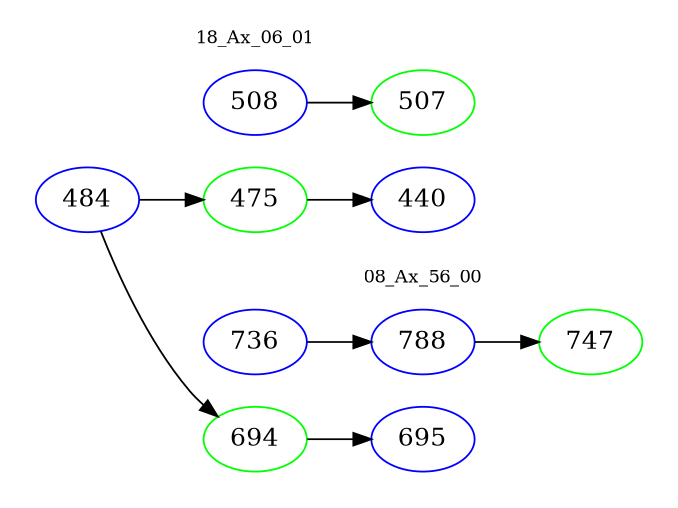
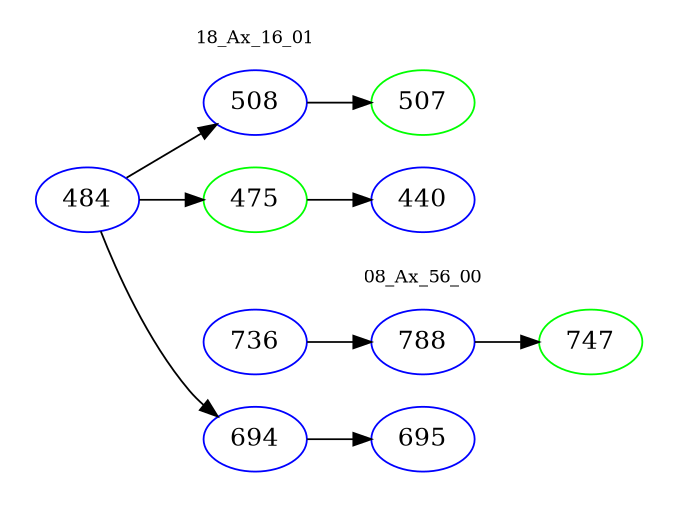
(255, 39) -> (255, 39)
none -> (164, 156)
(255, 439) -> (255, 439)
